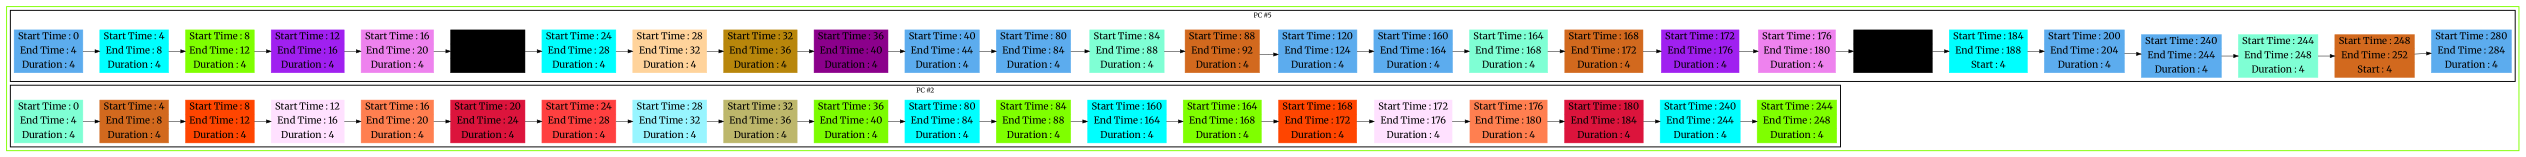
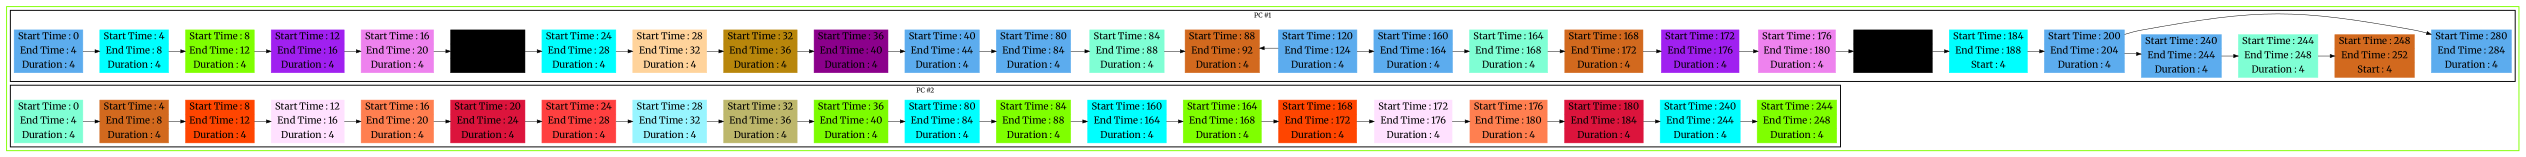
(1263, 16) -> (1263, 16)
(1266, 54) -> (1271, 48)
(2420, 54) -> (2276, 14)
